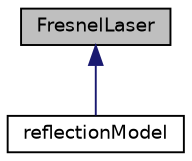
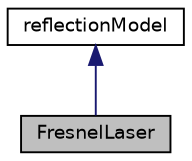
(96, 90) -> (96, 90)
